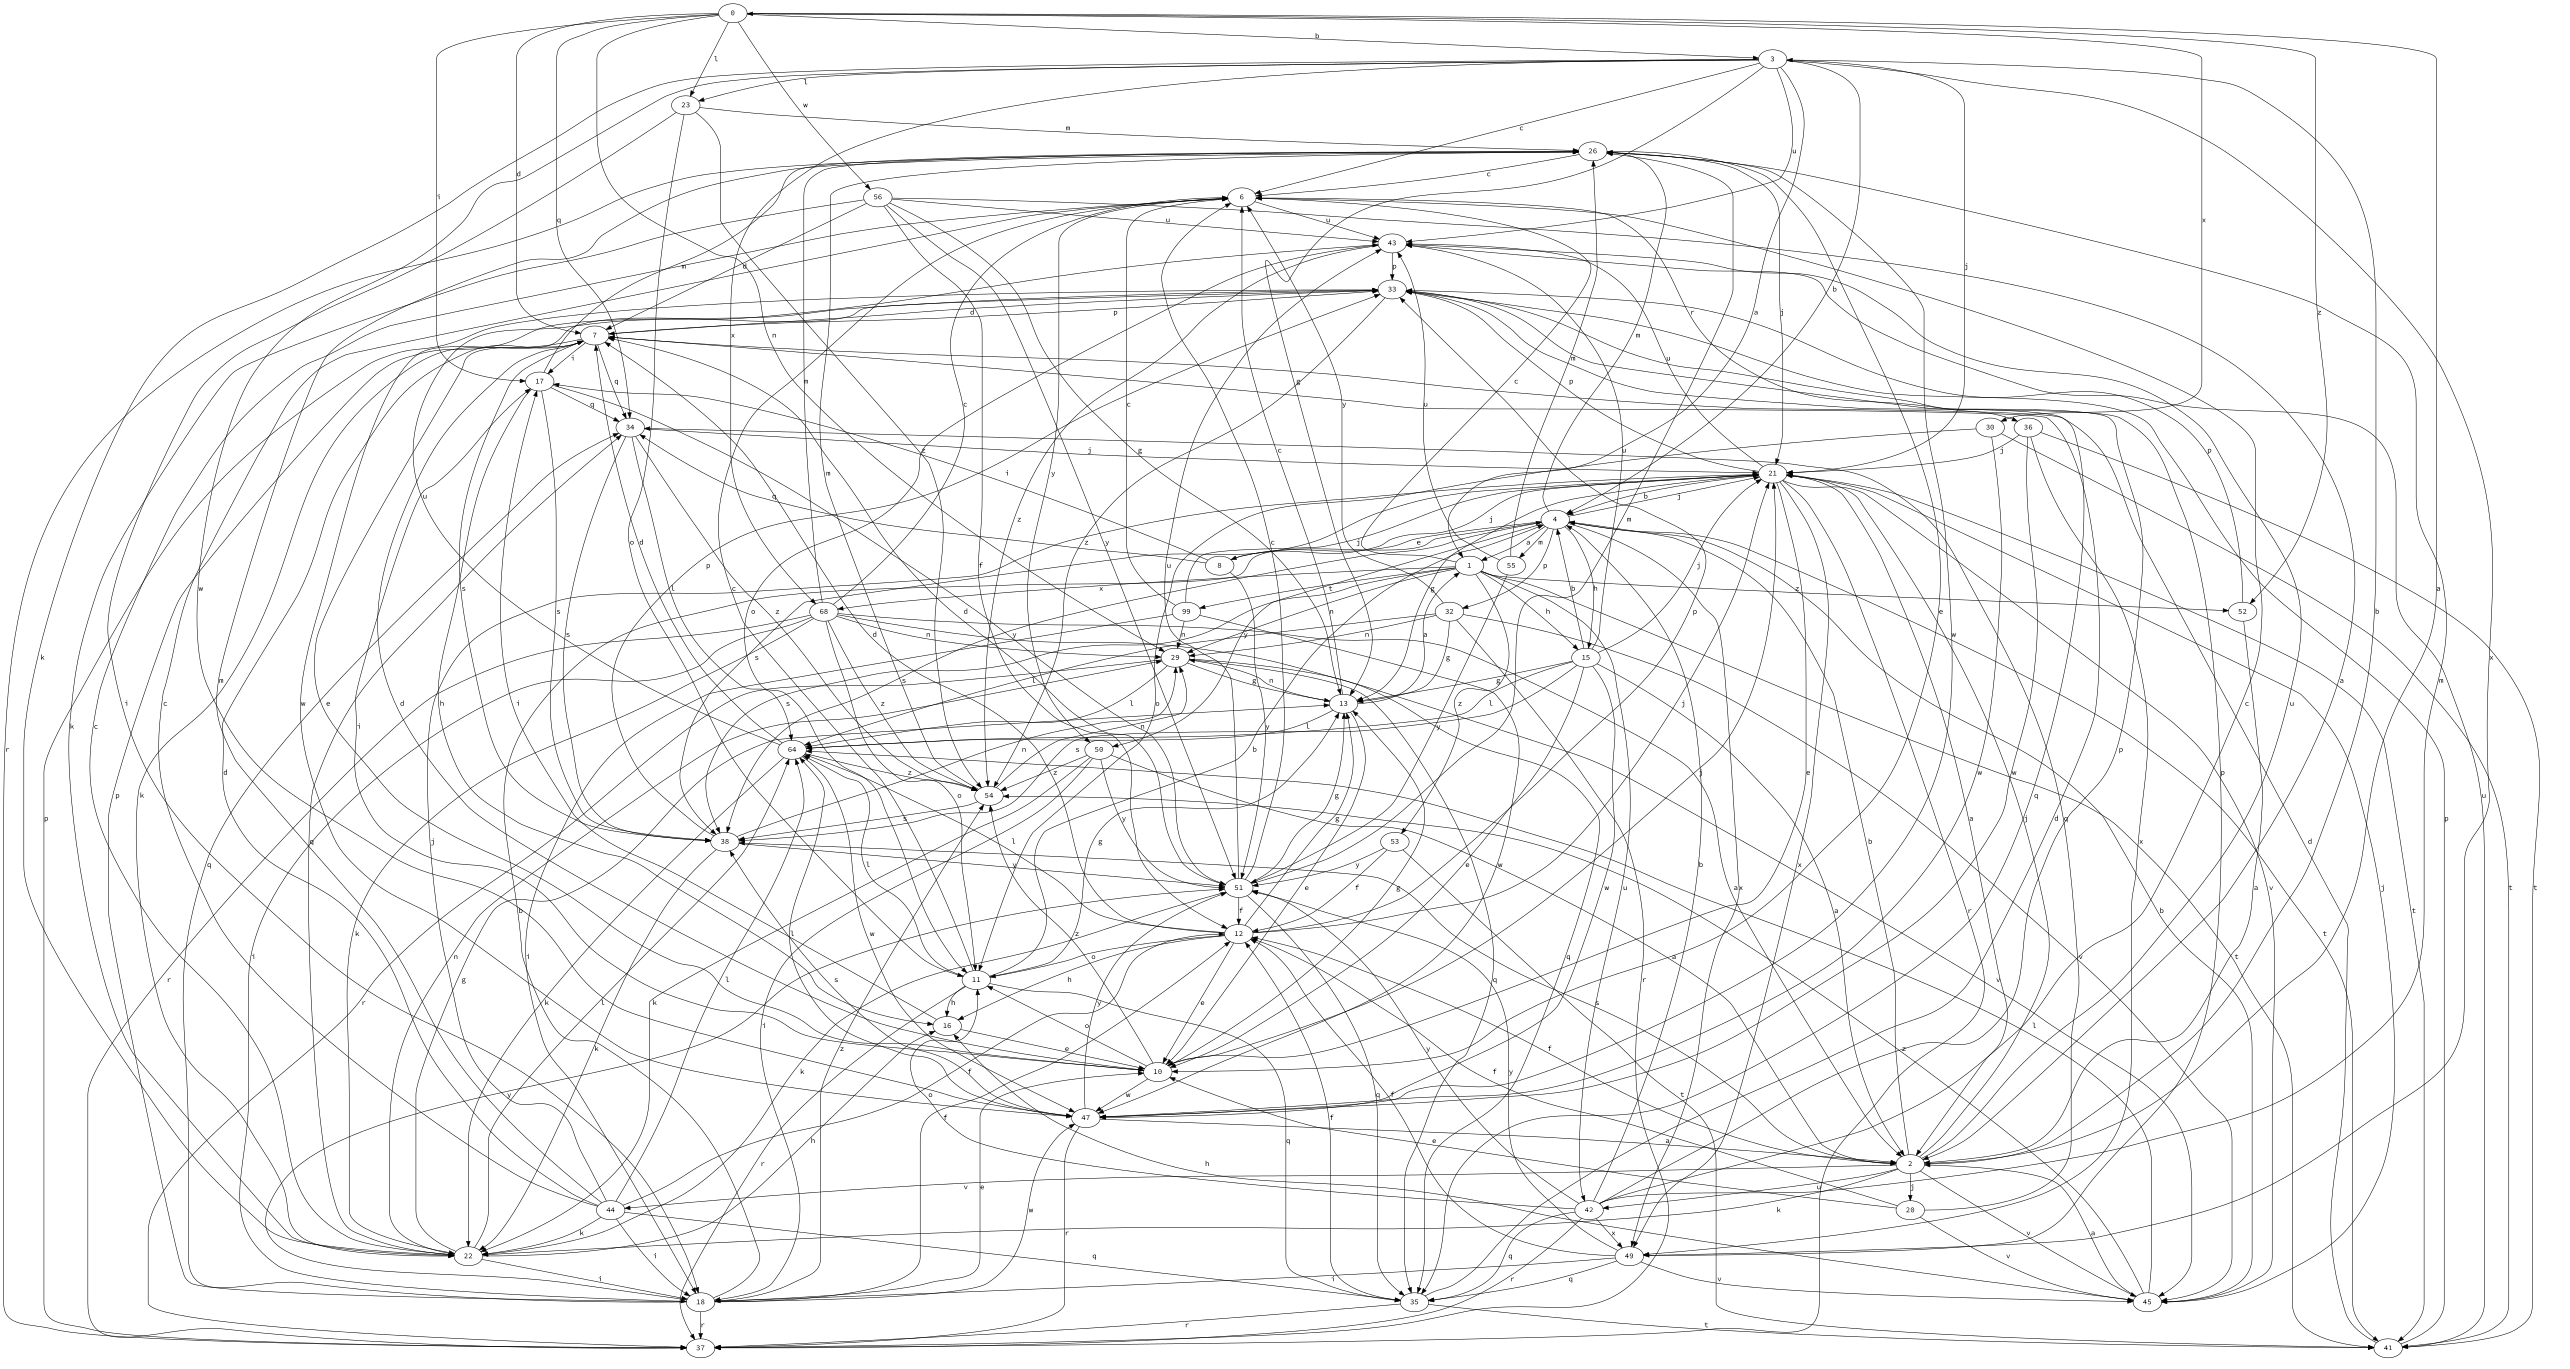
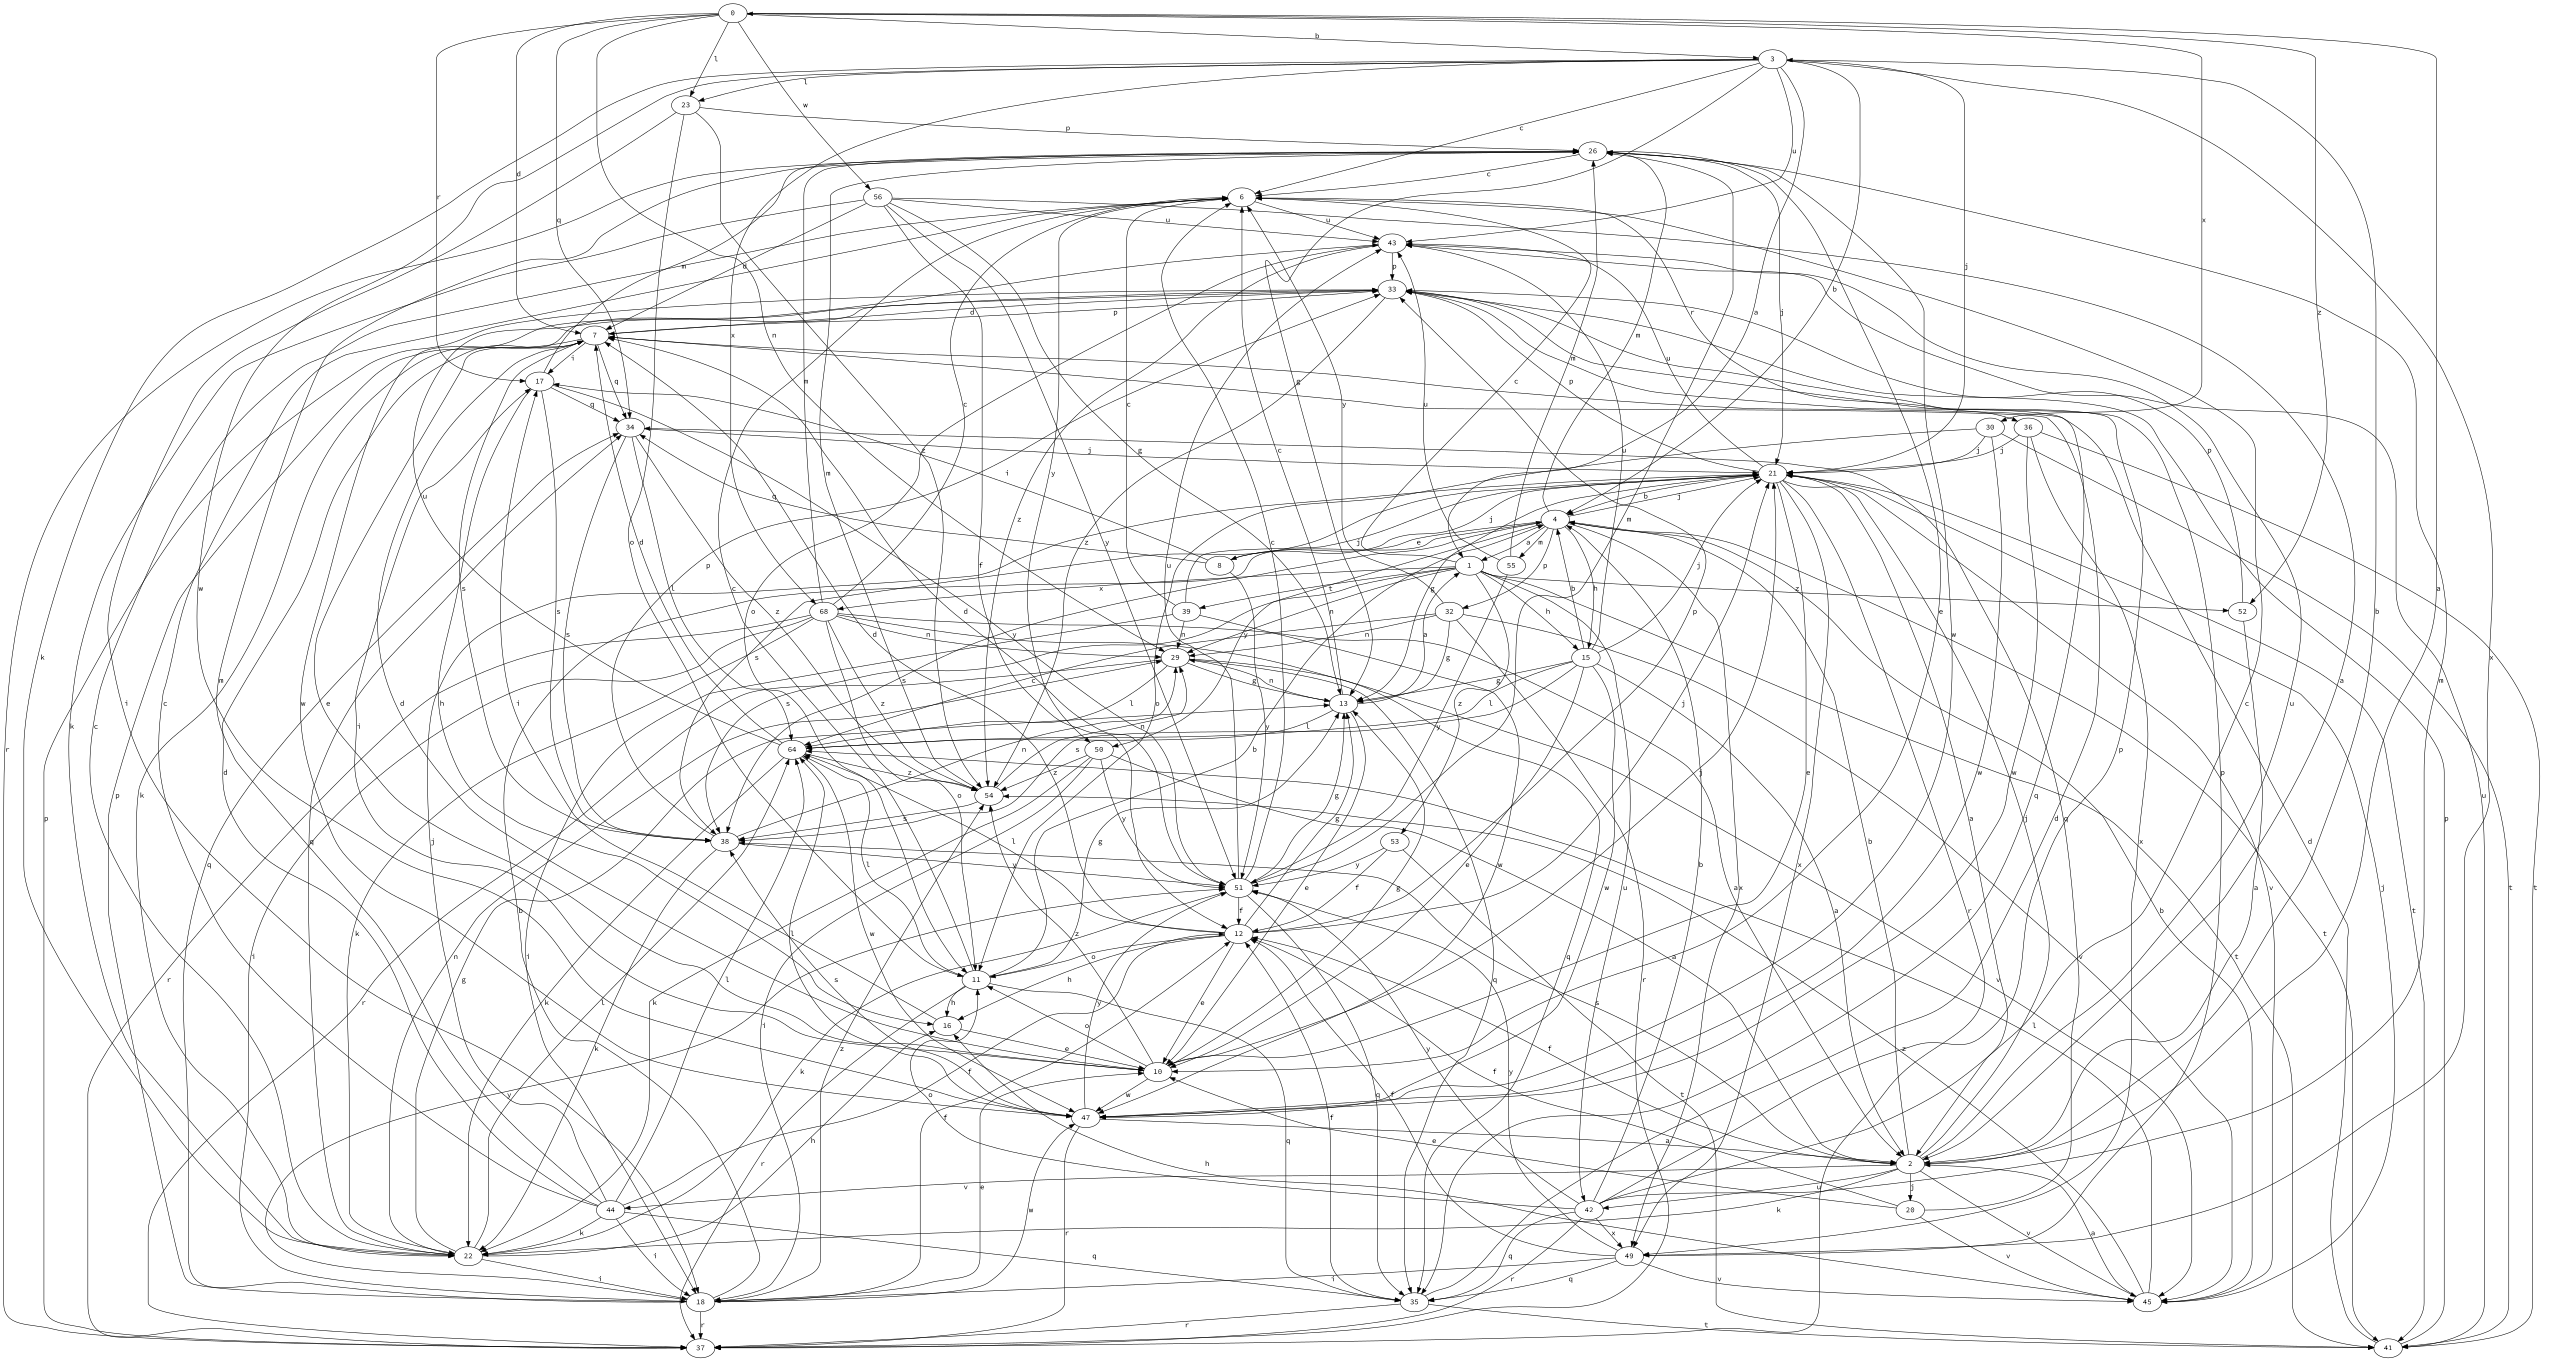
(1068, 128) -> (1068, 128)
(439, 197) -> (439, 197)
none -> (1893, 468)
(1186, 612) -> (1186, 612)
(1034, 681) -> (1034, 681)
